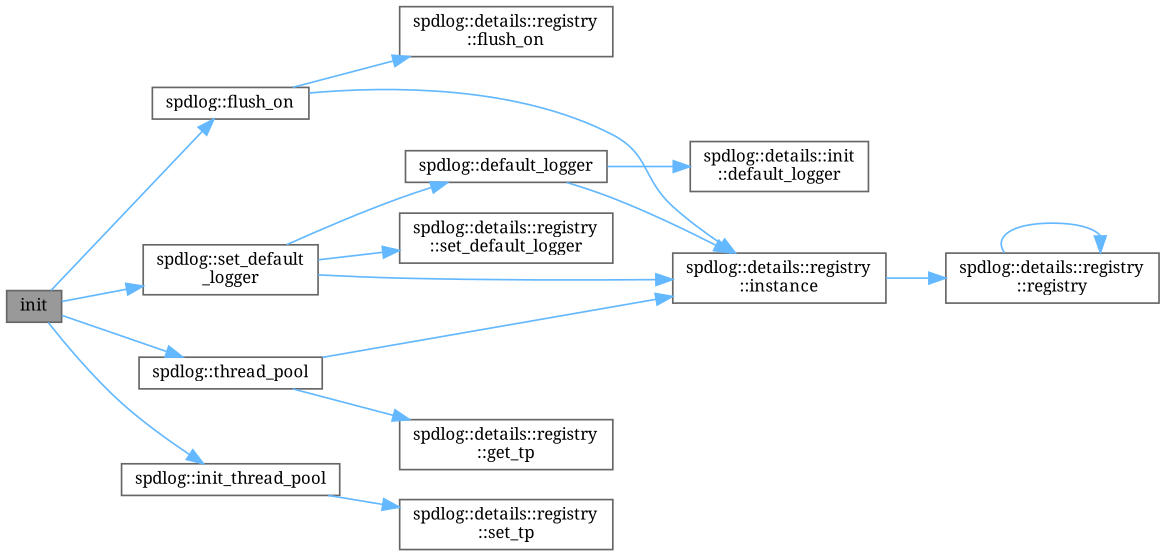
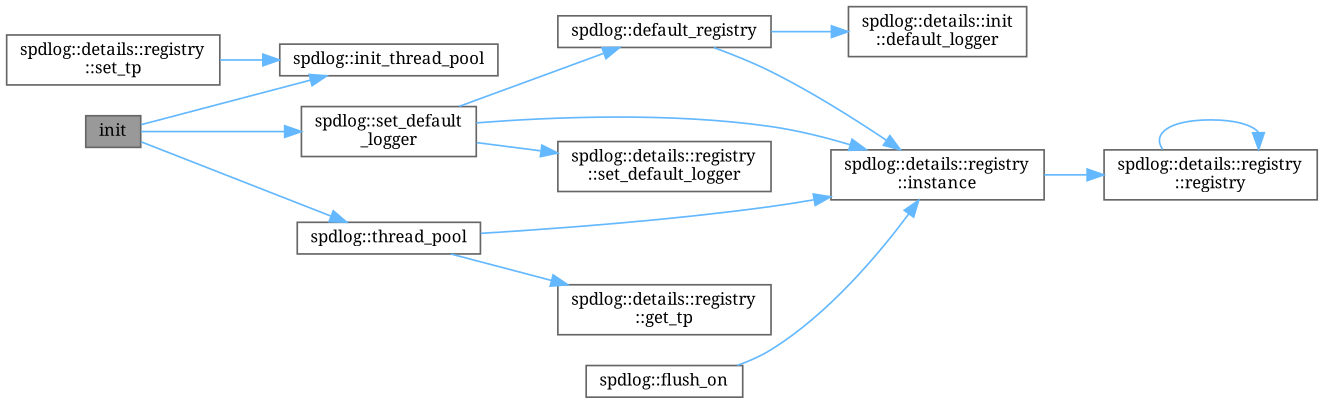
(506, 32) -> none
(506, 167) -> (664, 32)
(127, 211) -> none
(355, 500) -> (241, 60)
